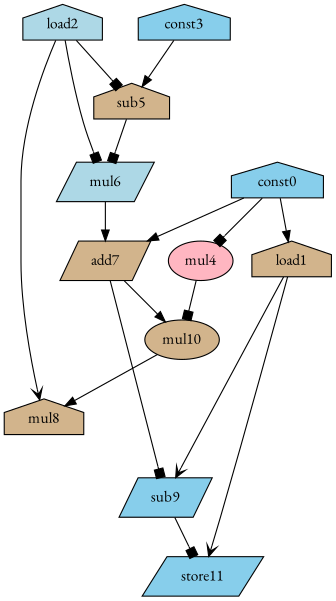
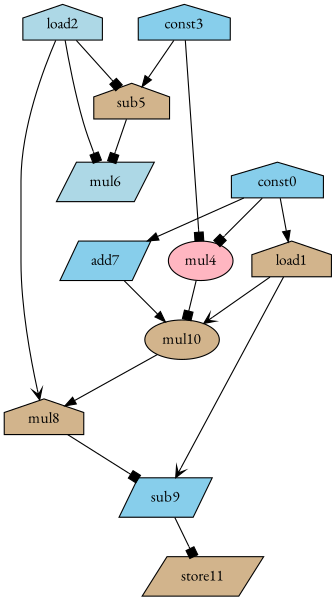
none -> (192, 135)
(105, 216) -> none
(105, 261) -> (105, 261)
(135, 378) -> (98, 454)
(250, 412) -> (241, 297)
(203, 576) -> (203, 576)
